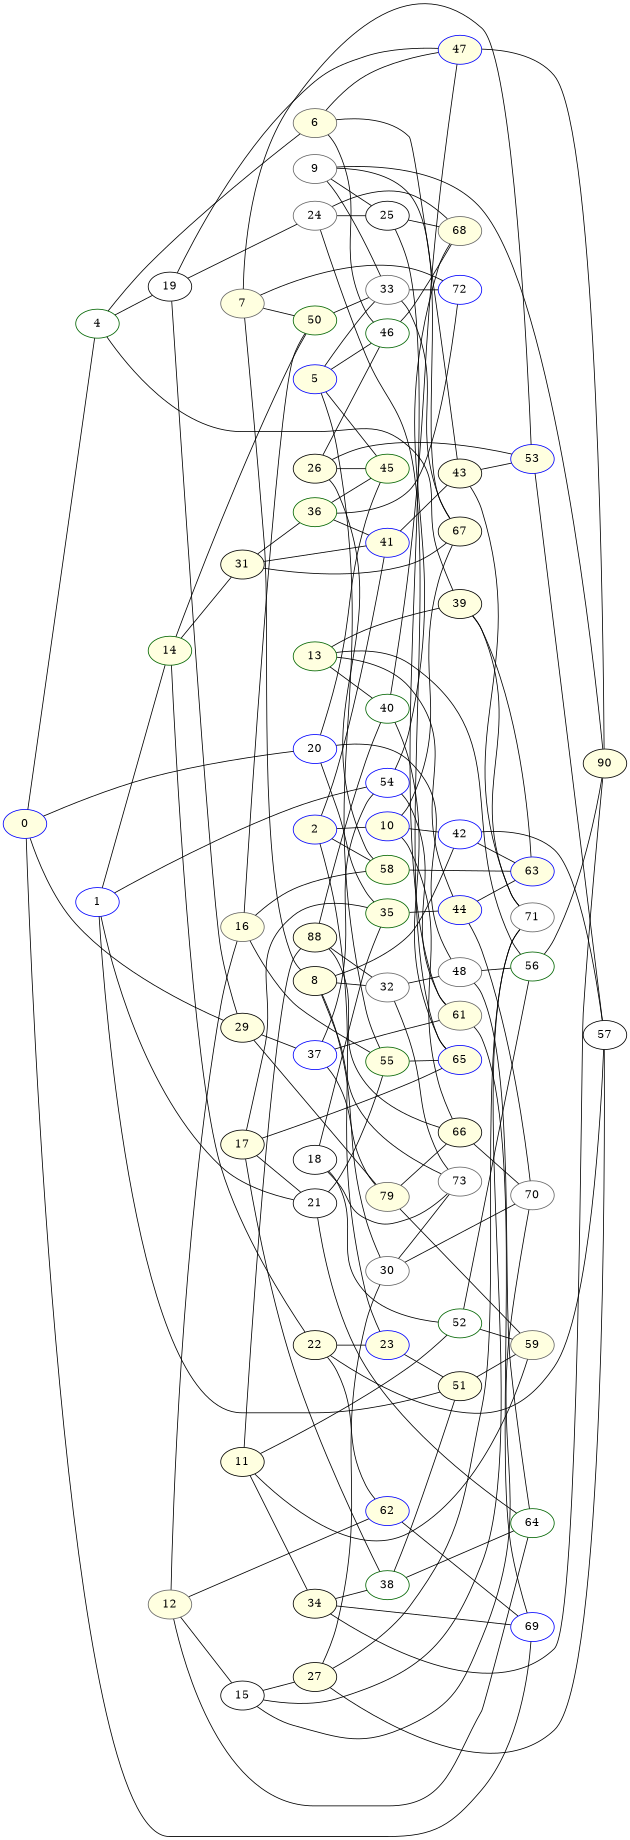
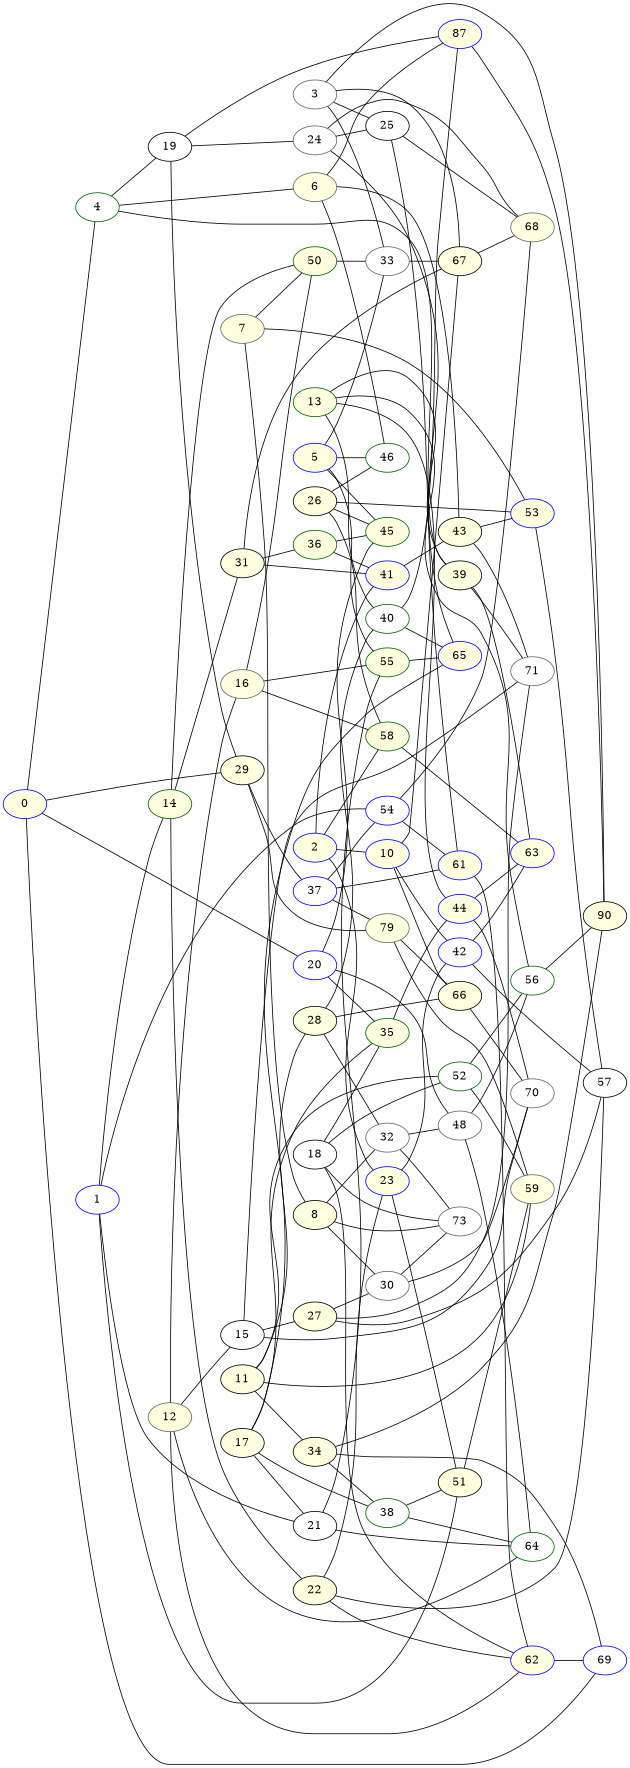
(460, 50) -> (460, 34)
(315, 169) -> (315, 94)
(460, 290) -> none
(420, 296) -> (496, 244)
(407, 937) -> (425, 1083)
(315, 938) -> (315, 1021)
(460, 1016) -> (460, 865)
(506, 1319) -> (504, 1260)
none -> (349, 1461)
